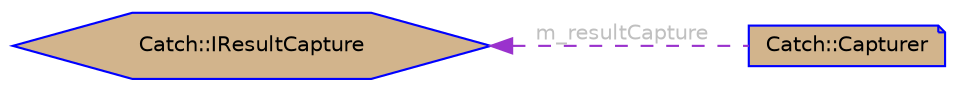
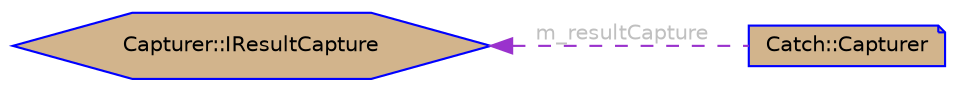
(252, 46) -> (252, 46)
